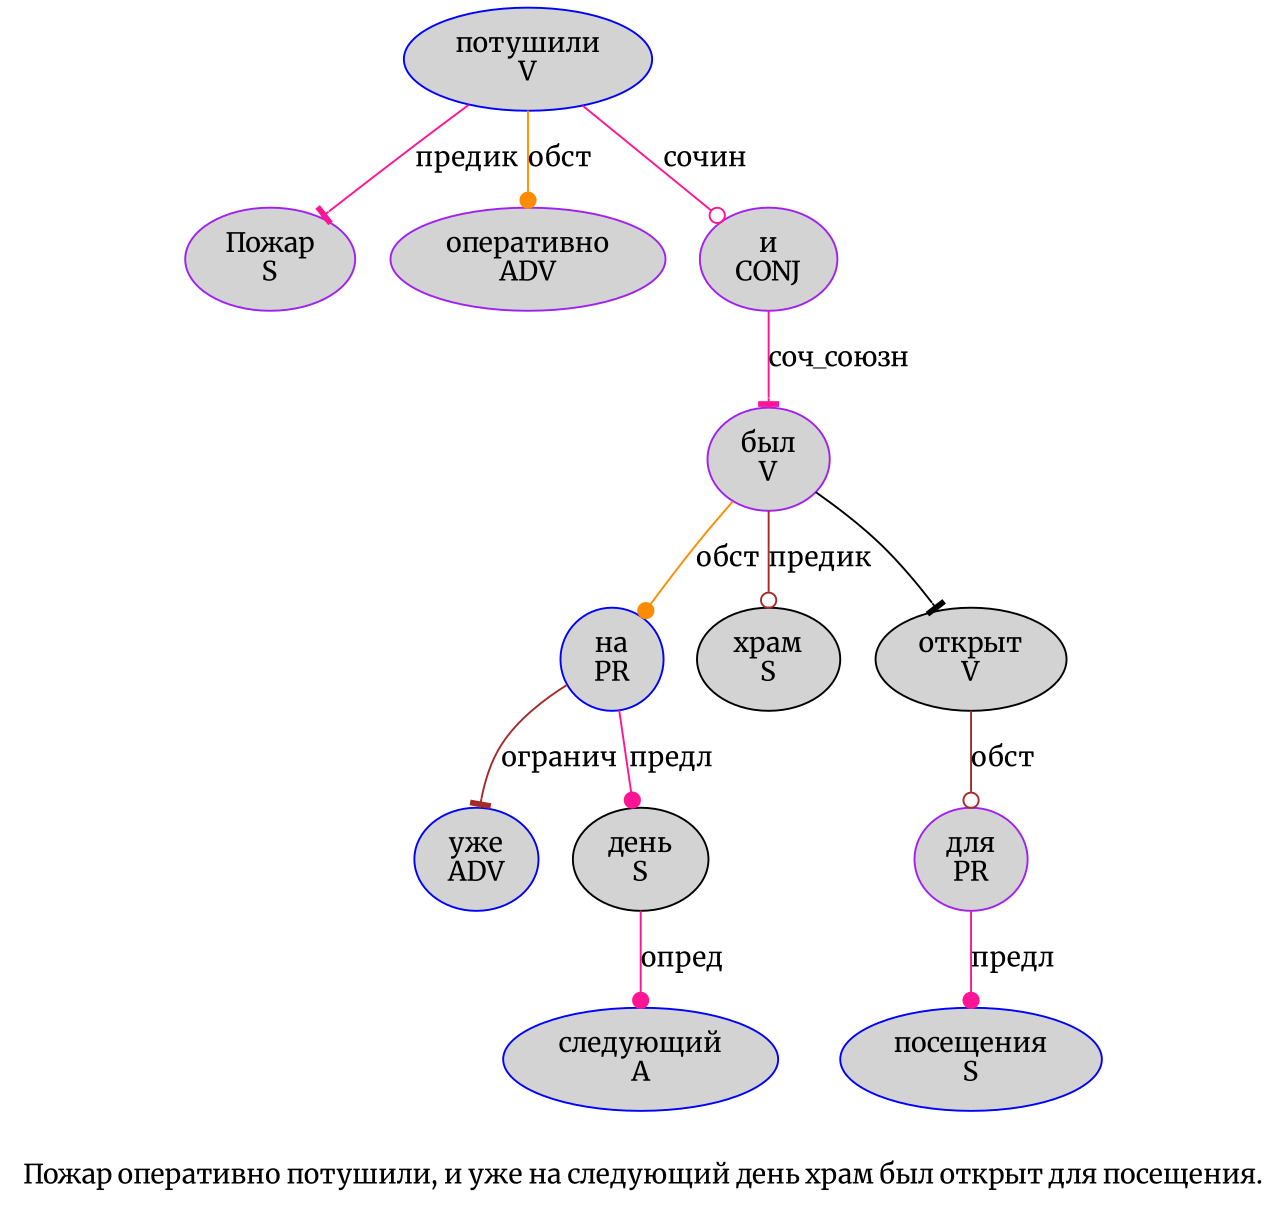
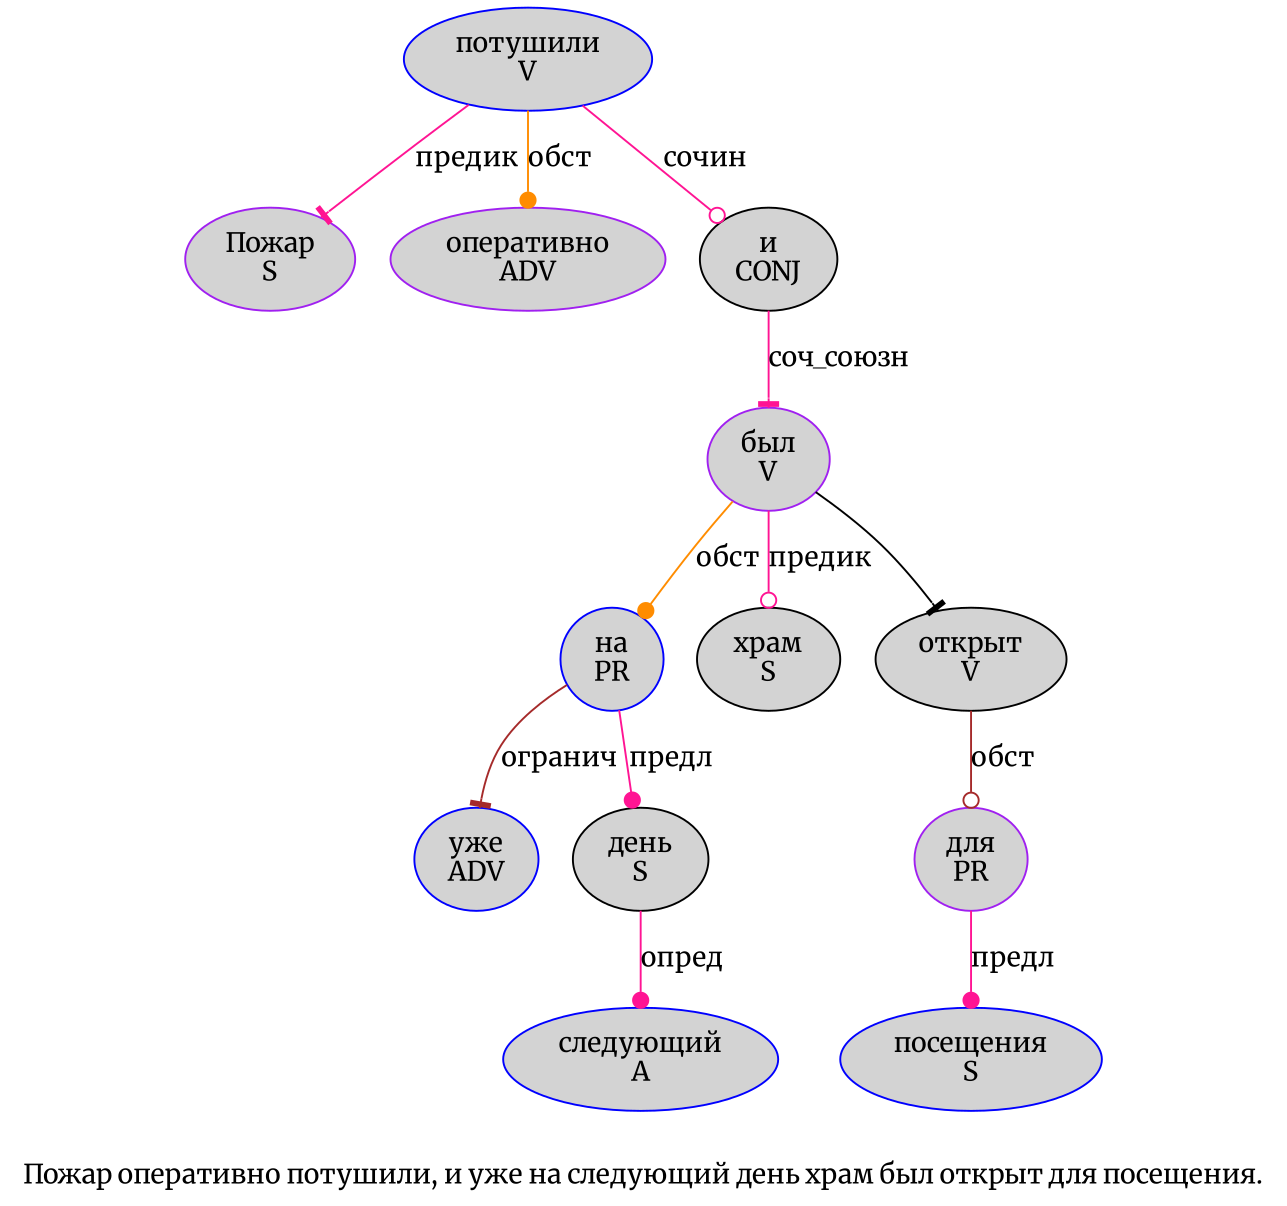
(769, 259) -> (769, 259)
(769, 551) -> (769, 551)
